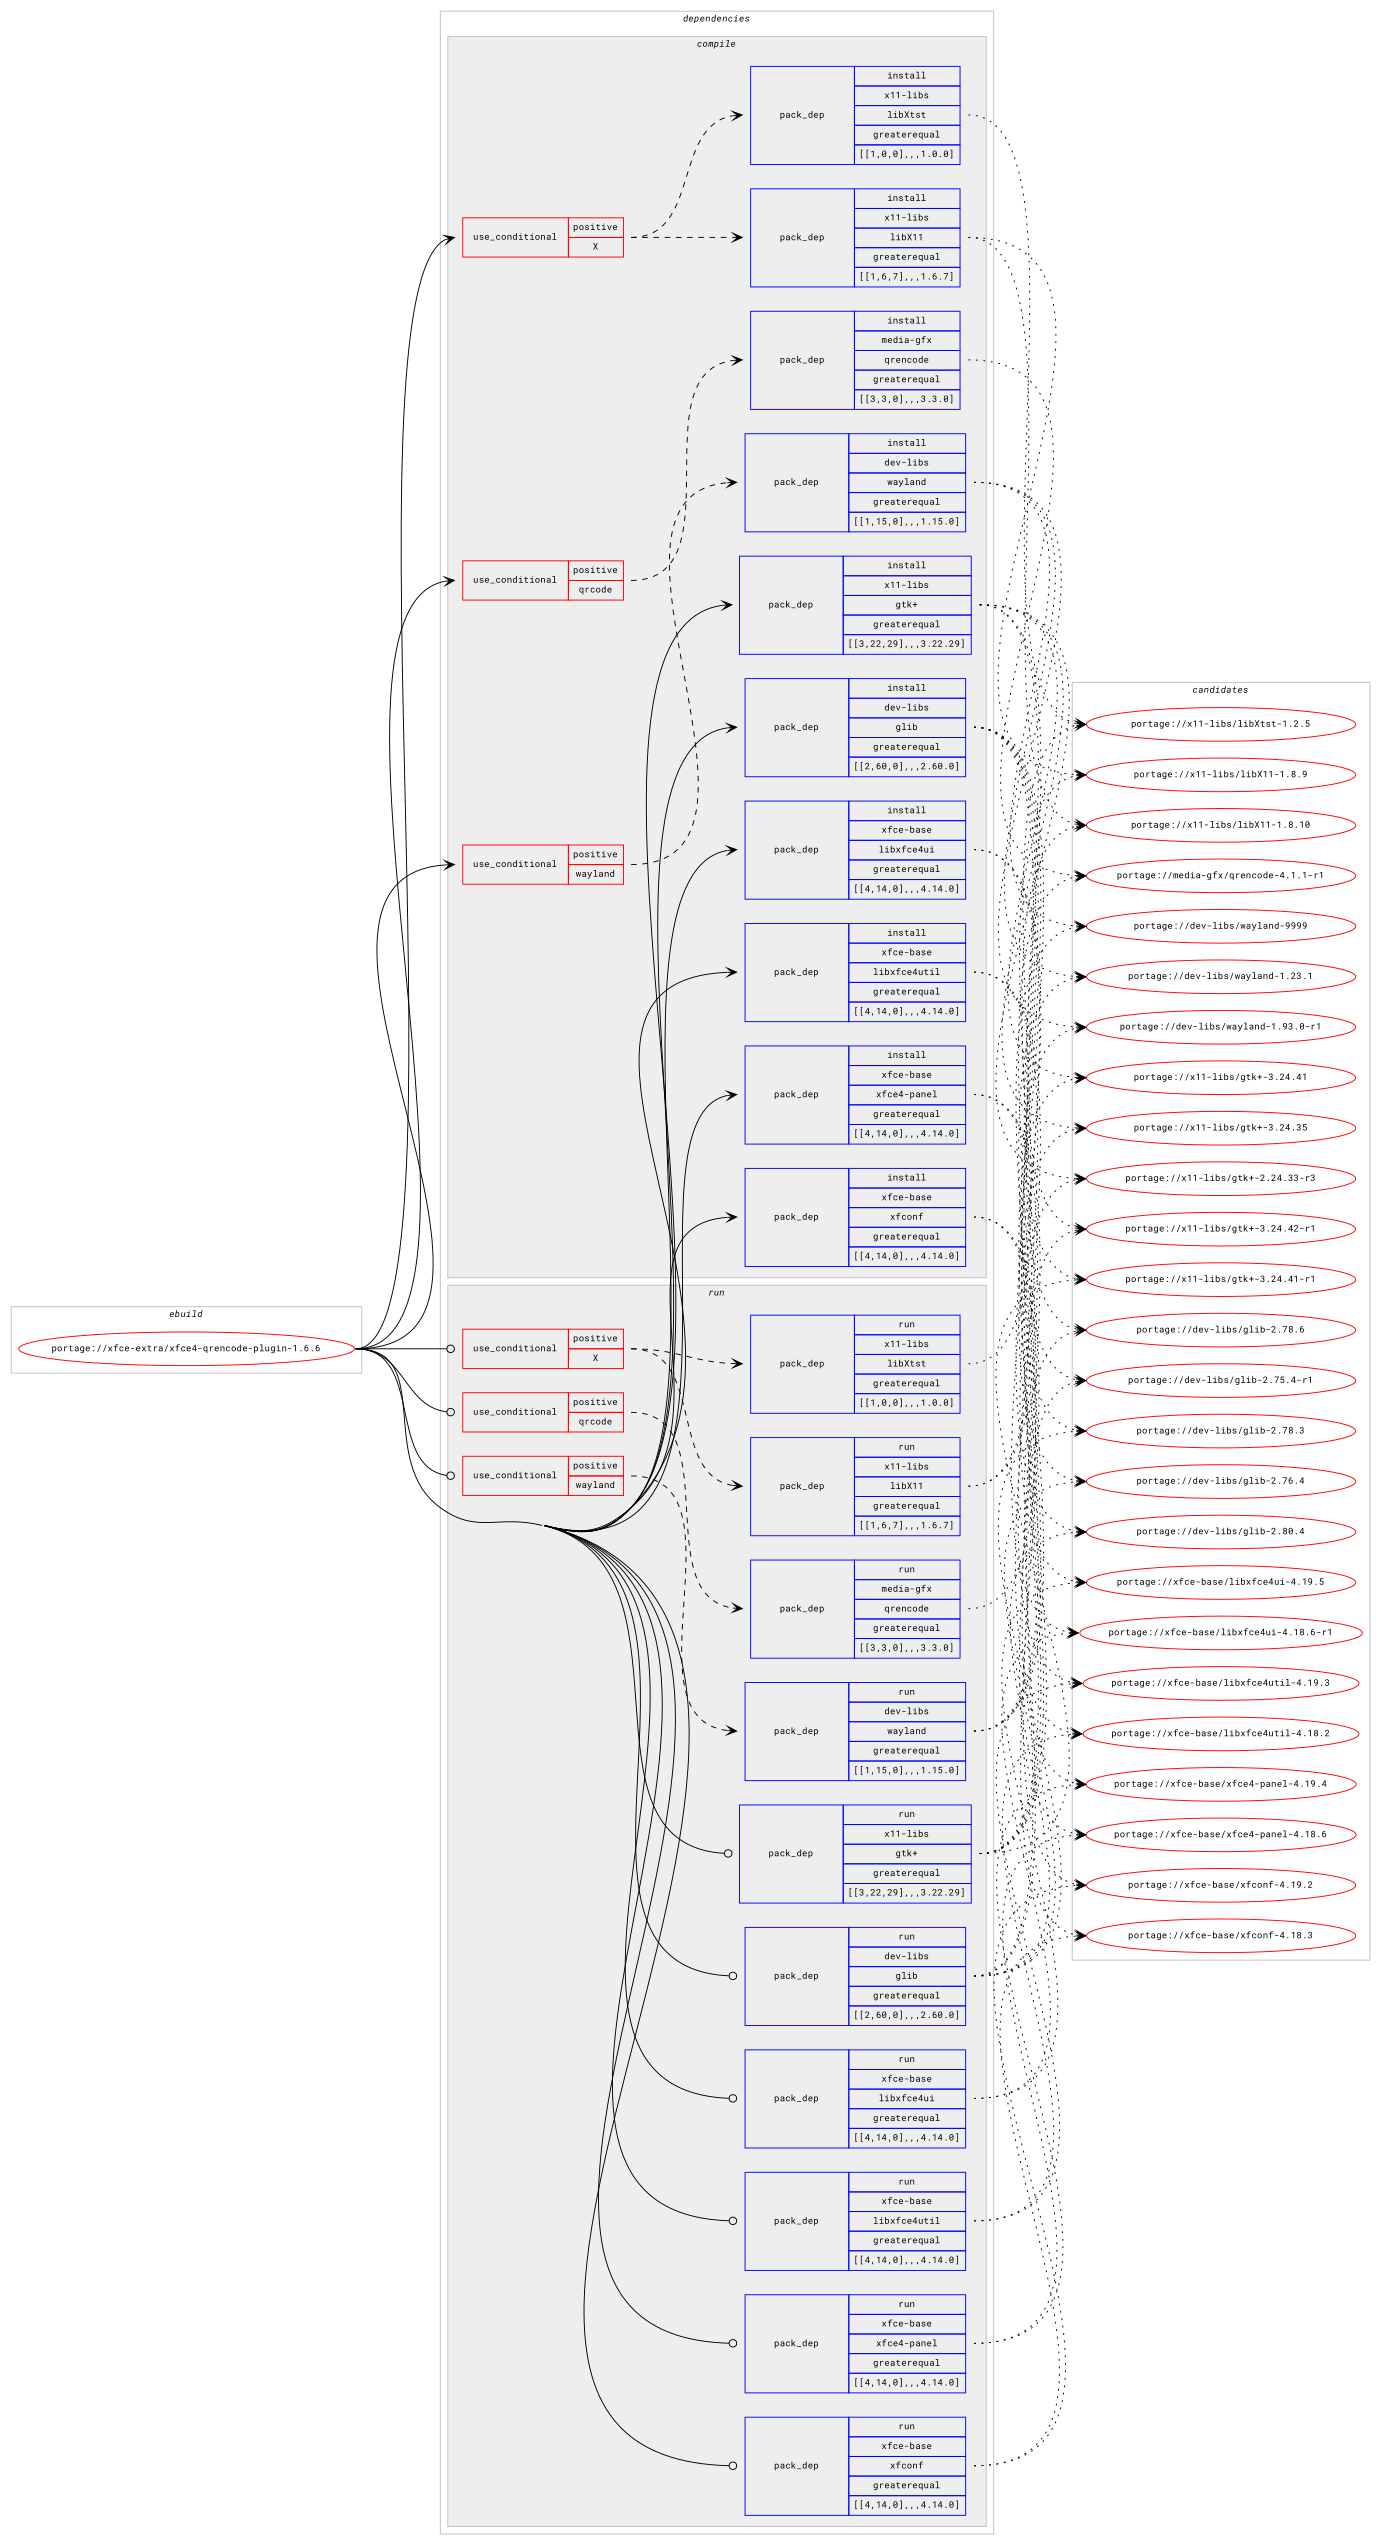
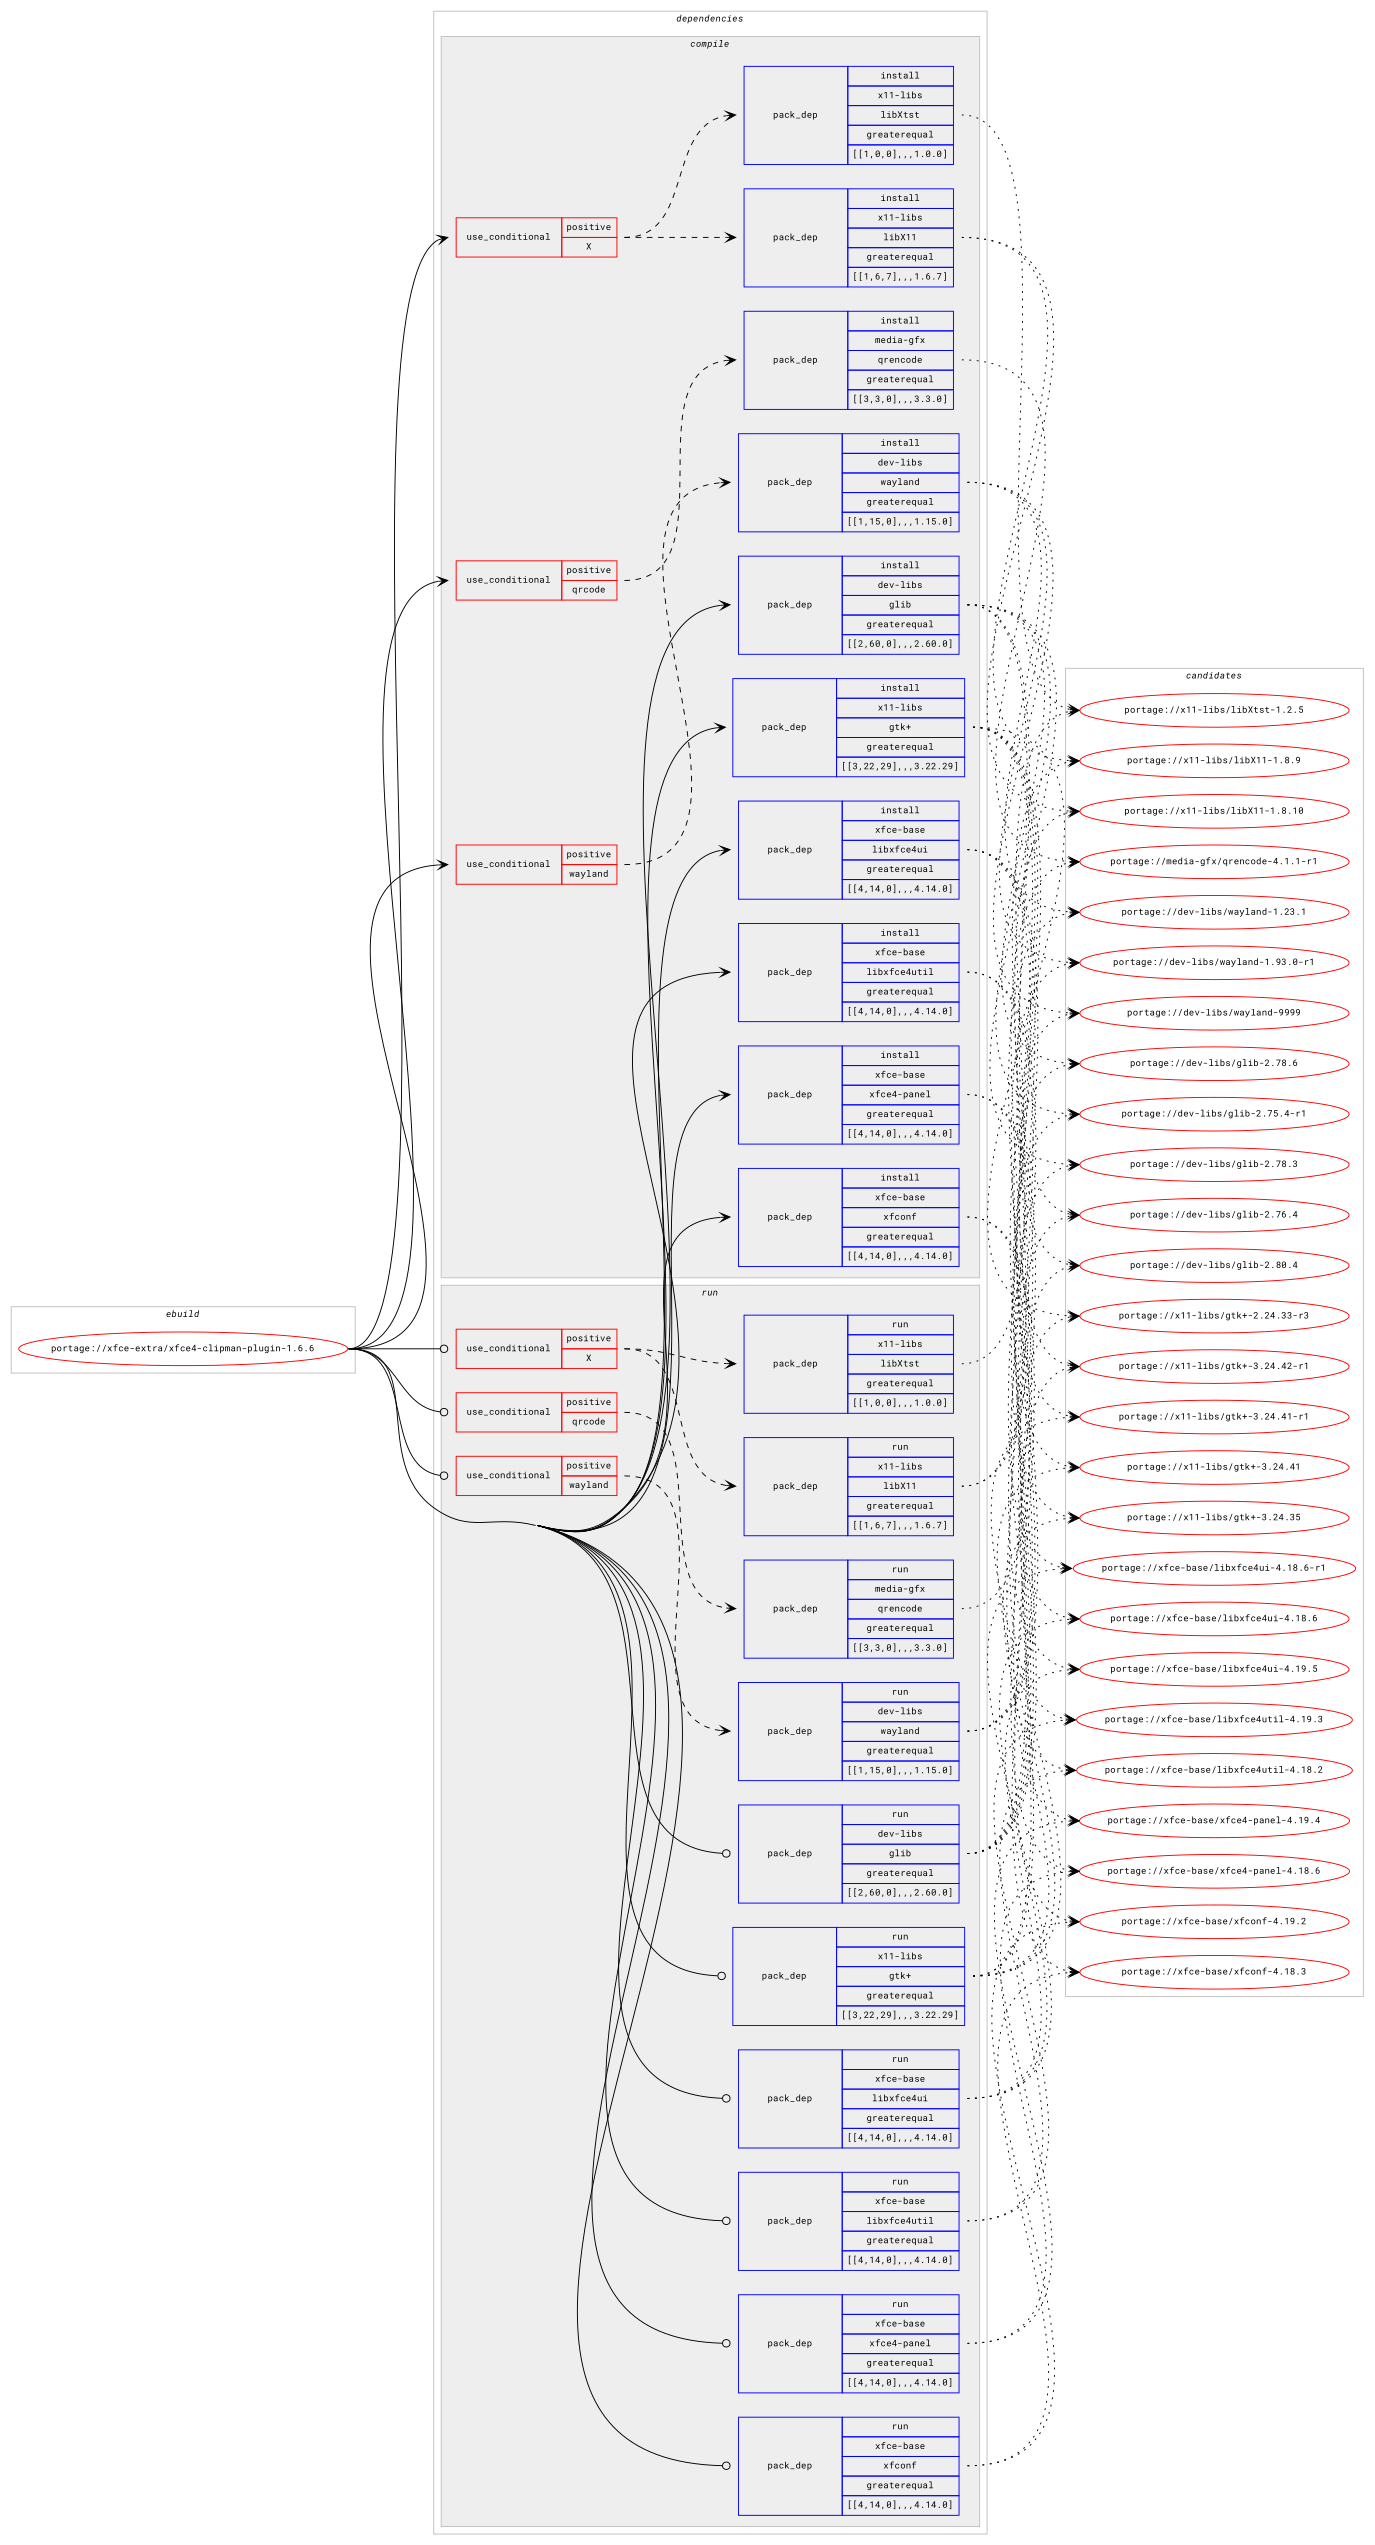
(187, 1349) -> (183, 1349)
none -> (1214, 1619)
